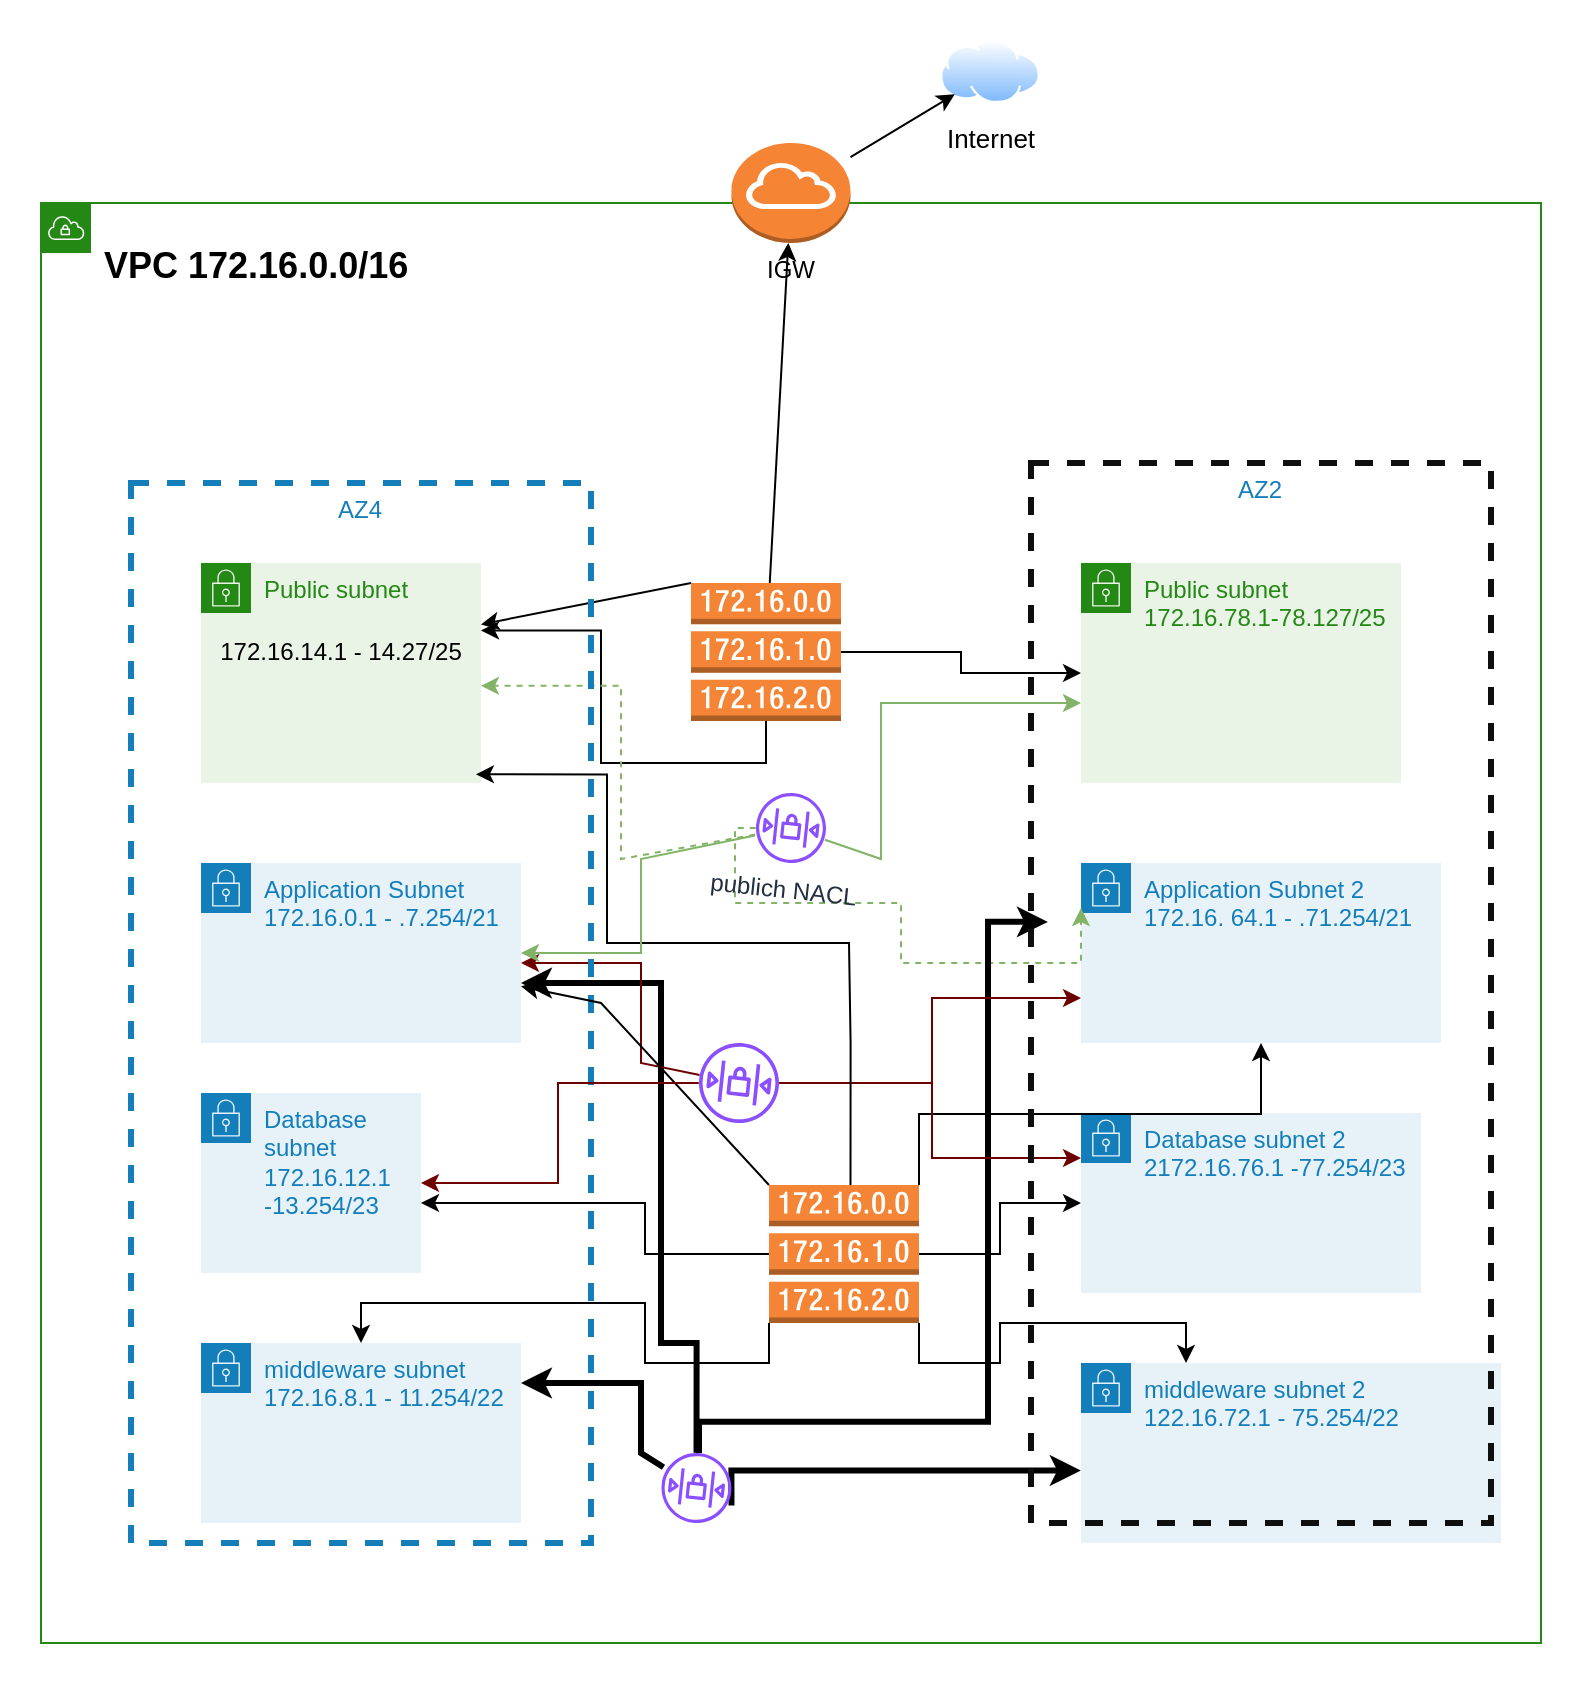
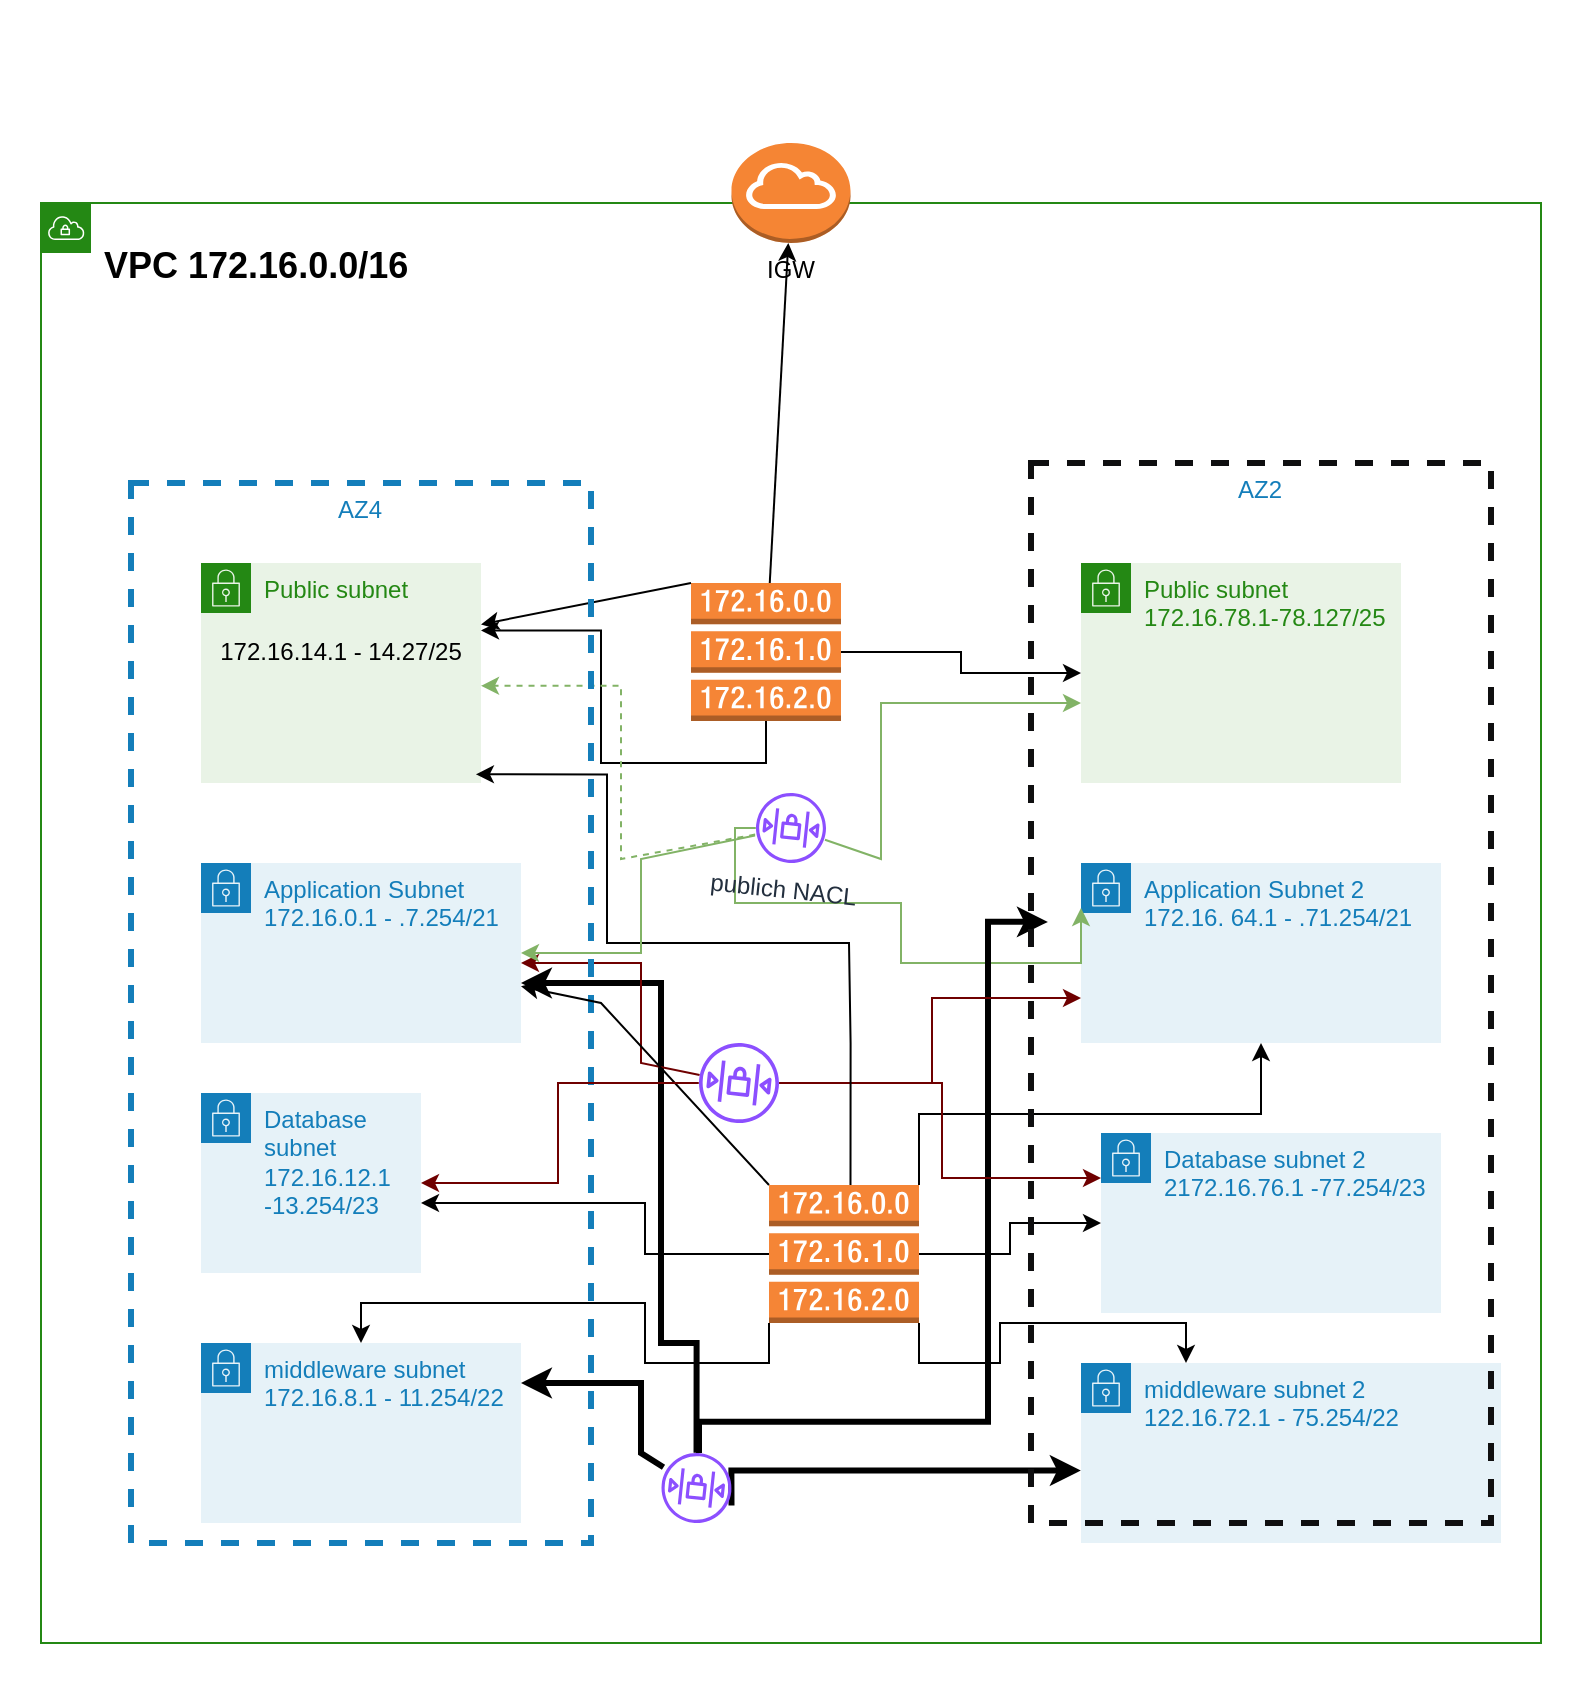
(991, 73) -> none
(897, 129) -> none
(901, 929) -> (901, 929)
(1251, 1203) -> (1271, 1223)
